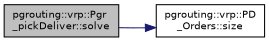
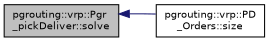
(132, 28) -> (143, 14)
